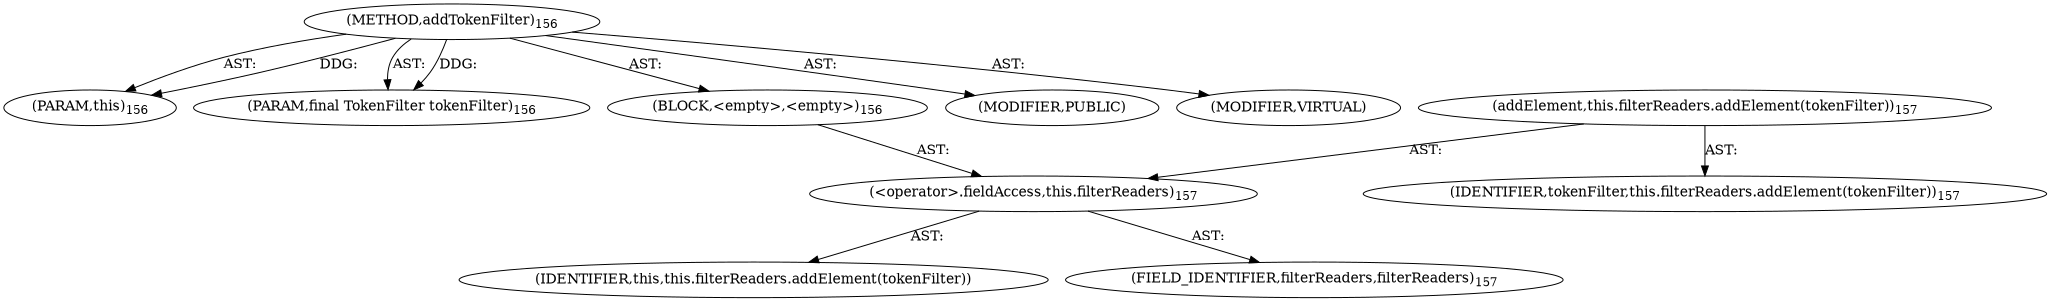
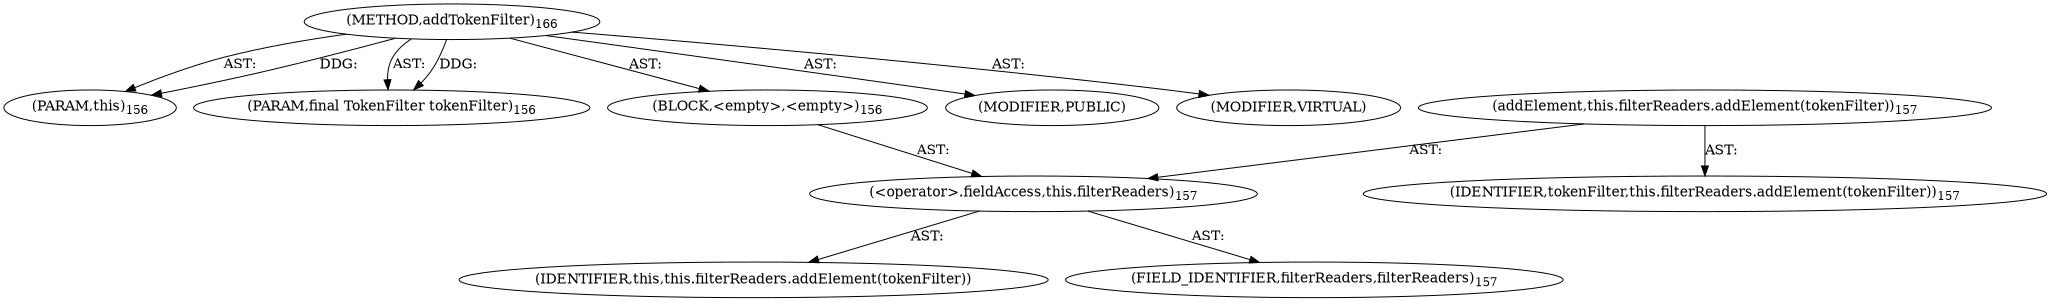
(546, 20) -> (546, 20)
